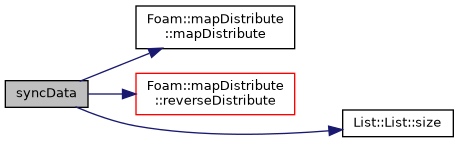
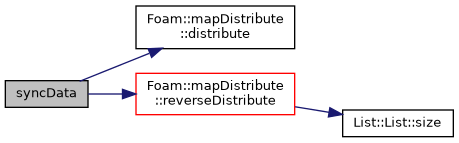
(215, 27) -> (215, 27)
(201, 133) -> (312, 110)
